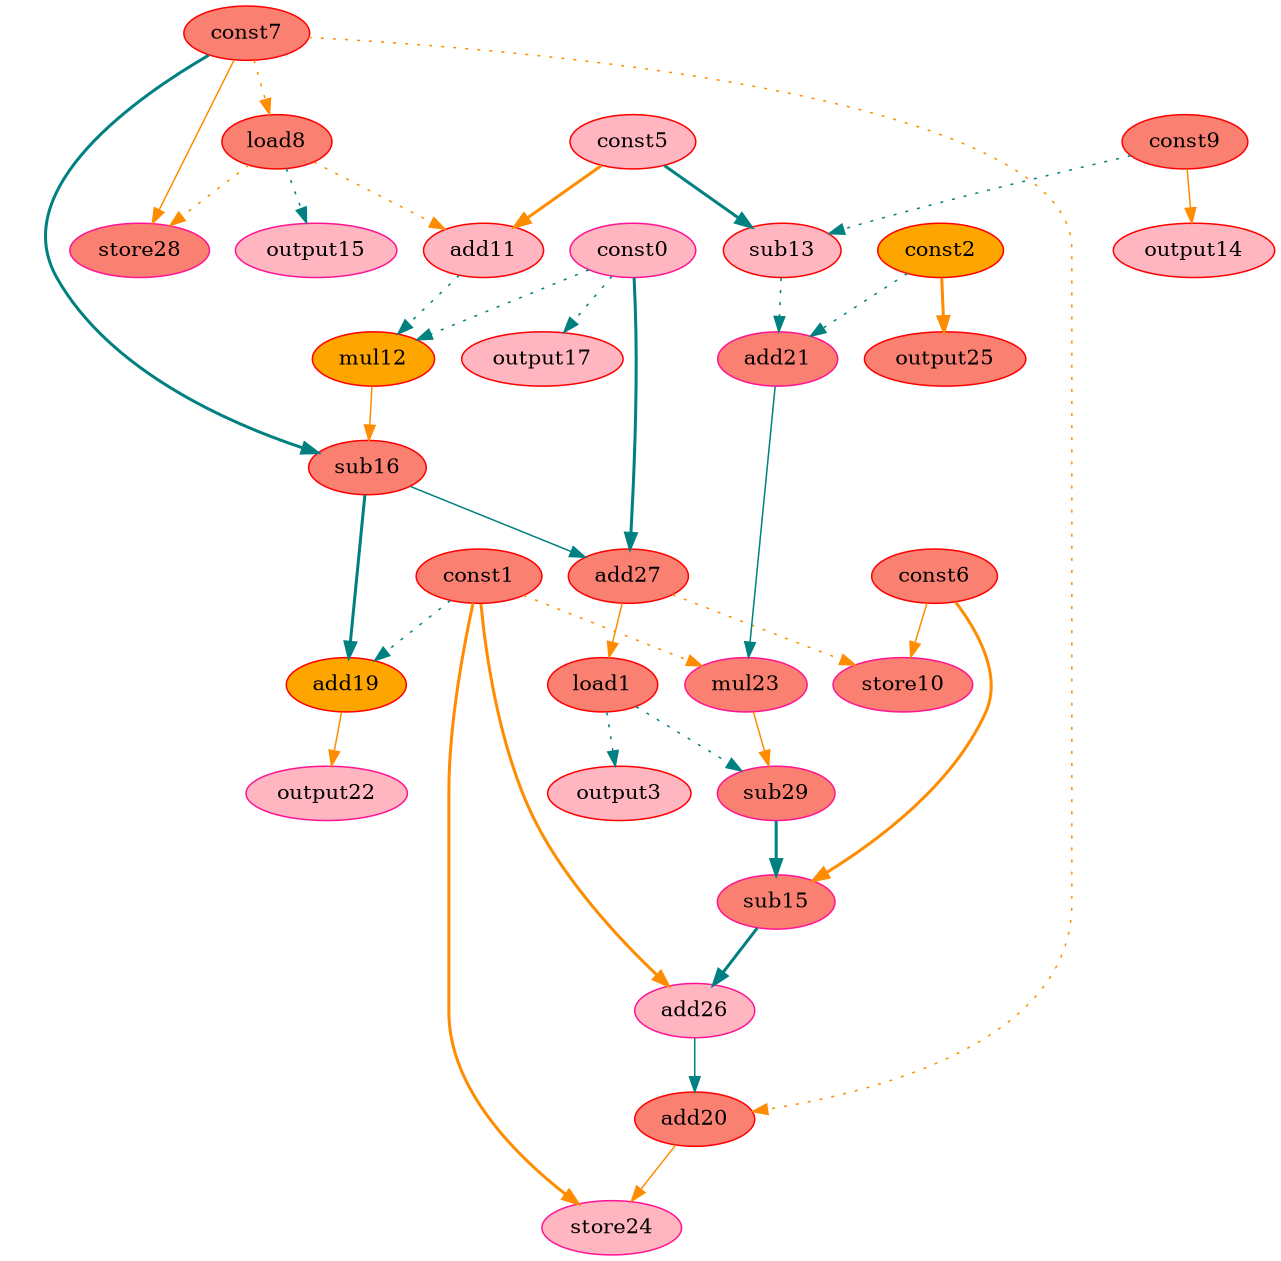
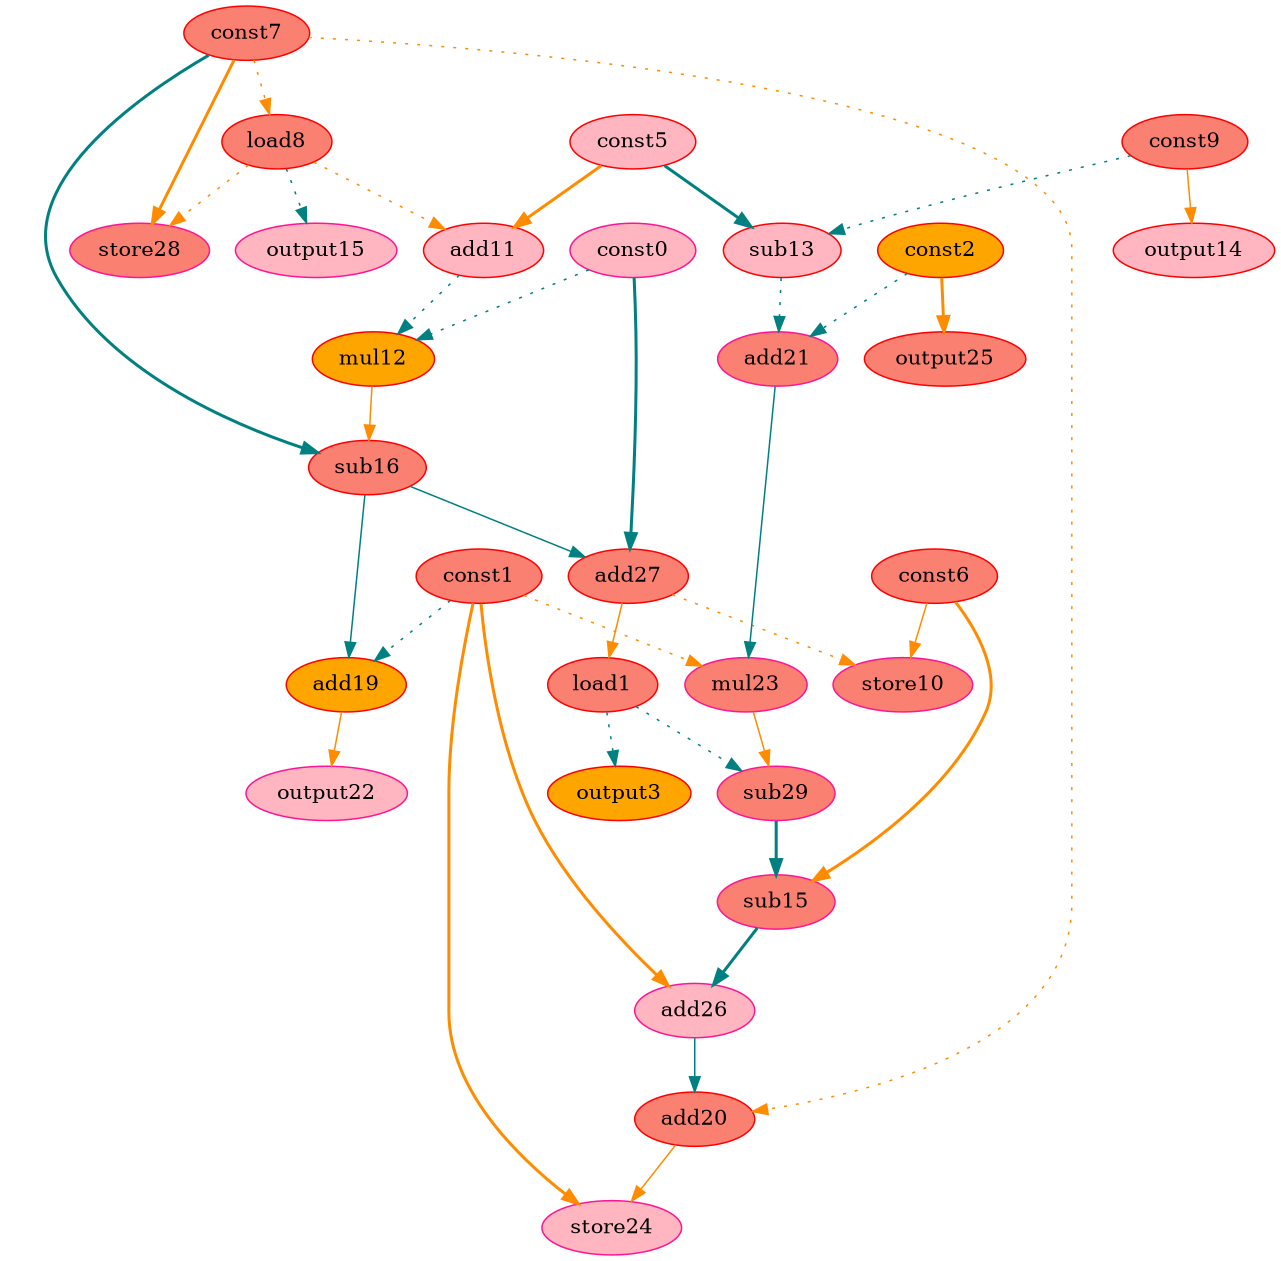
(197, 135) -> (197, 135)
(542, 359) -> none
(358, 568) -> (358, 568)
(619, 793) -> (619, 793)
